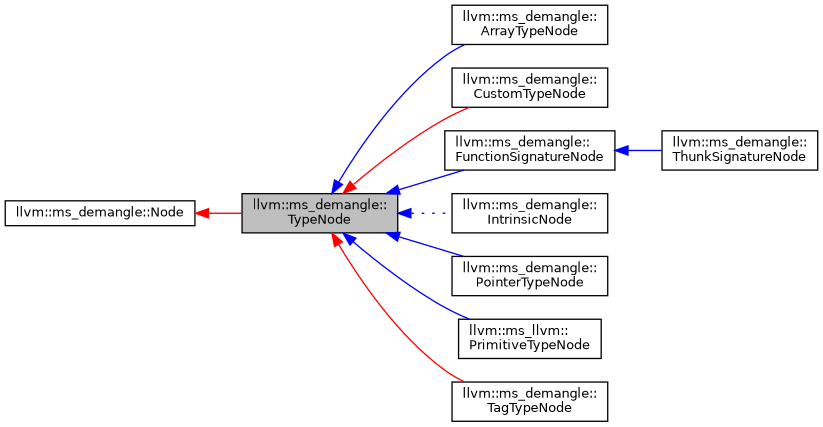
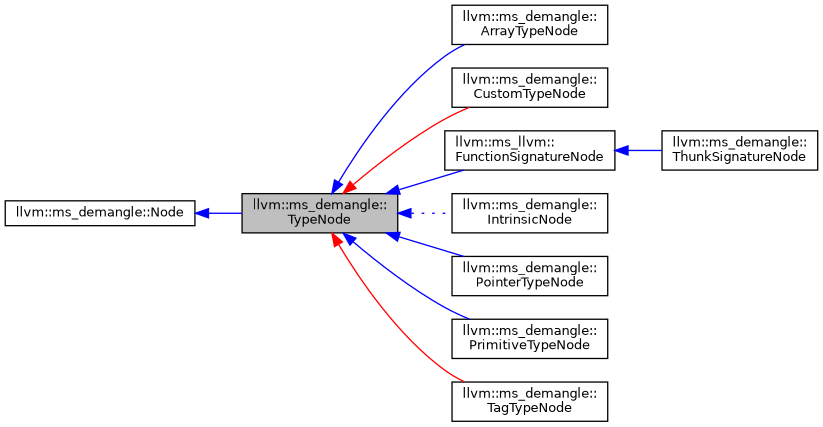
(530, 150) -> (530, 150)
(225, 213) -> (225, 213)
(530, 339) -> (530, 339)
